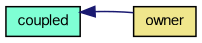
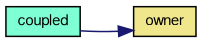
(114, 12) -> (99, 32)
